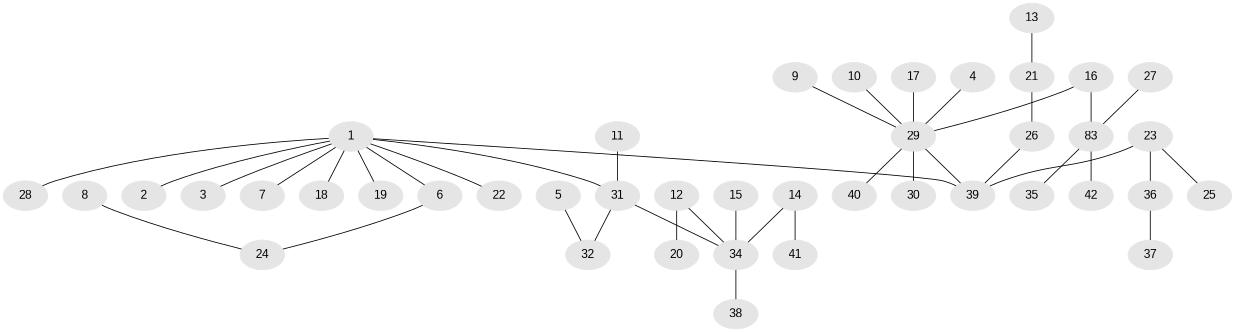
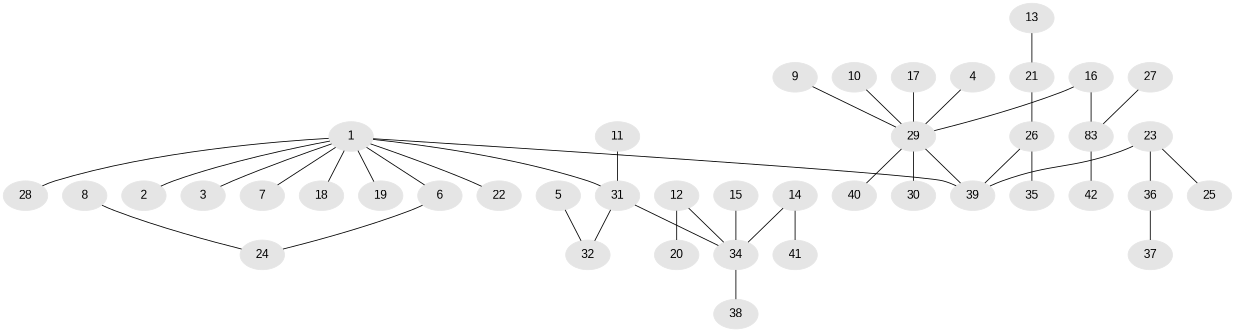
(1069, 159) -> (1032, 166)
